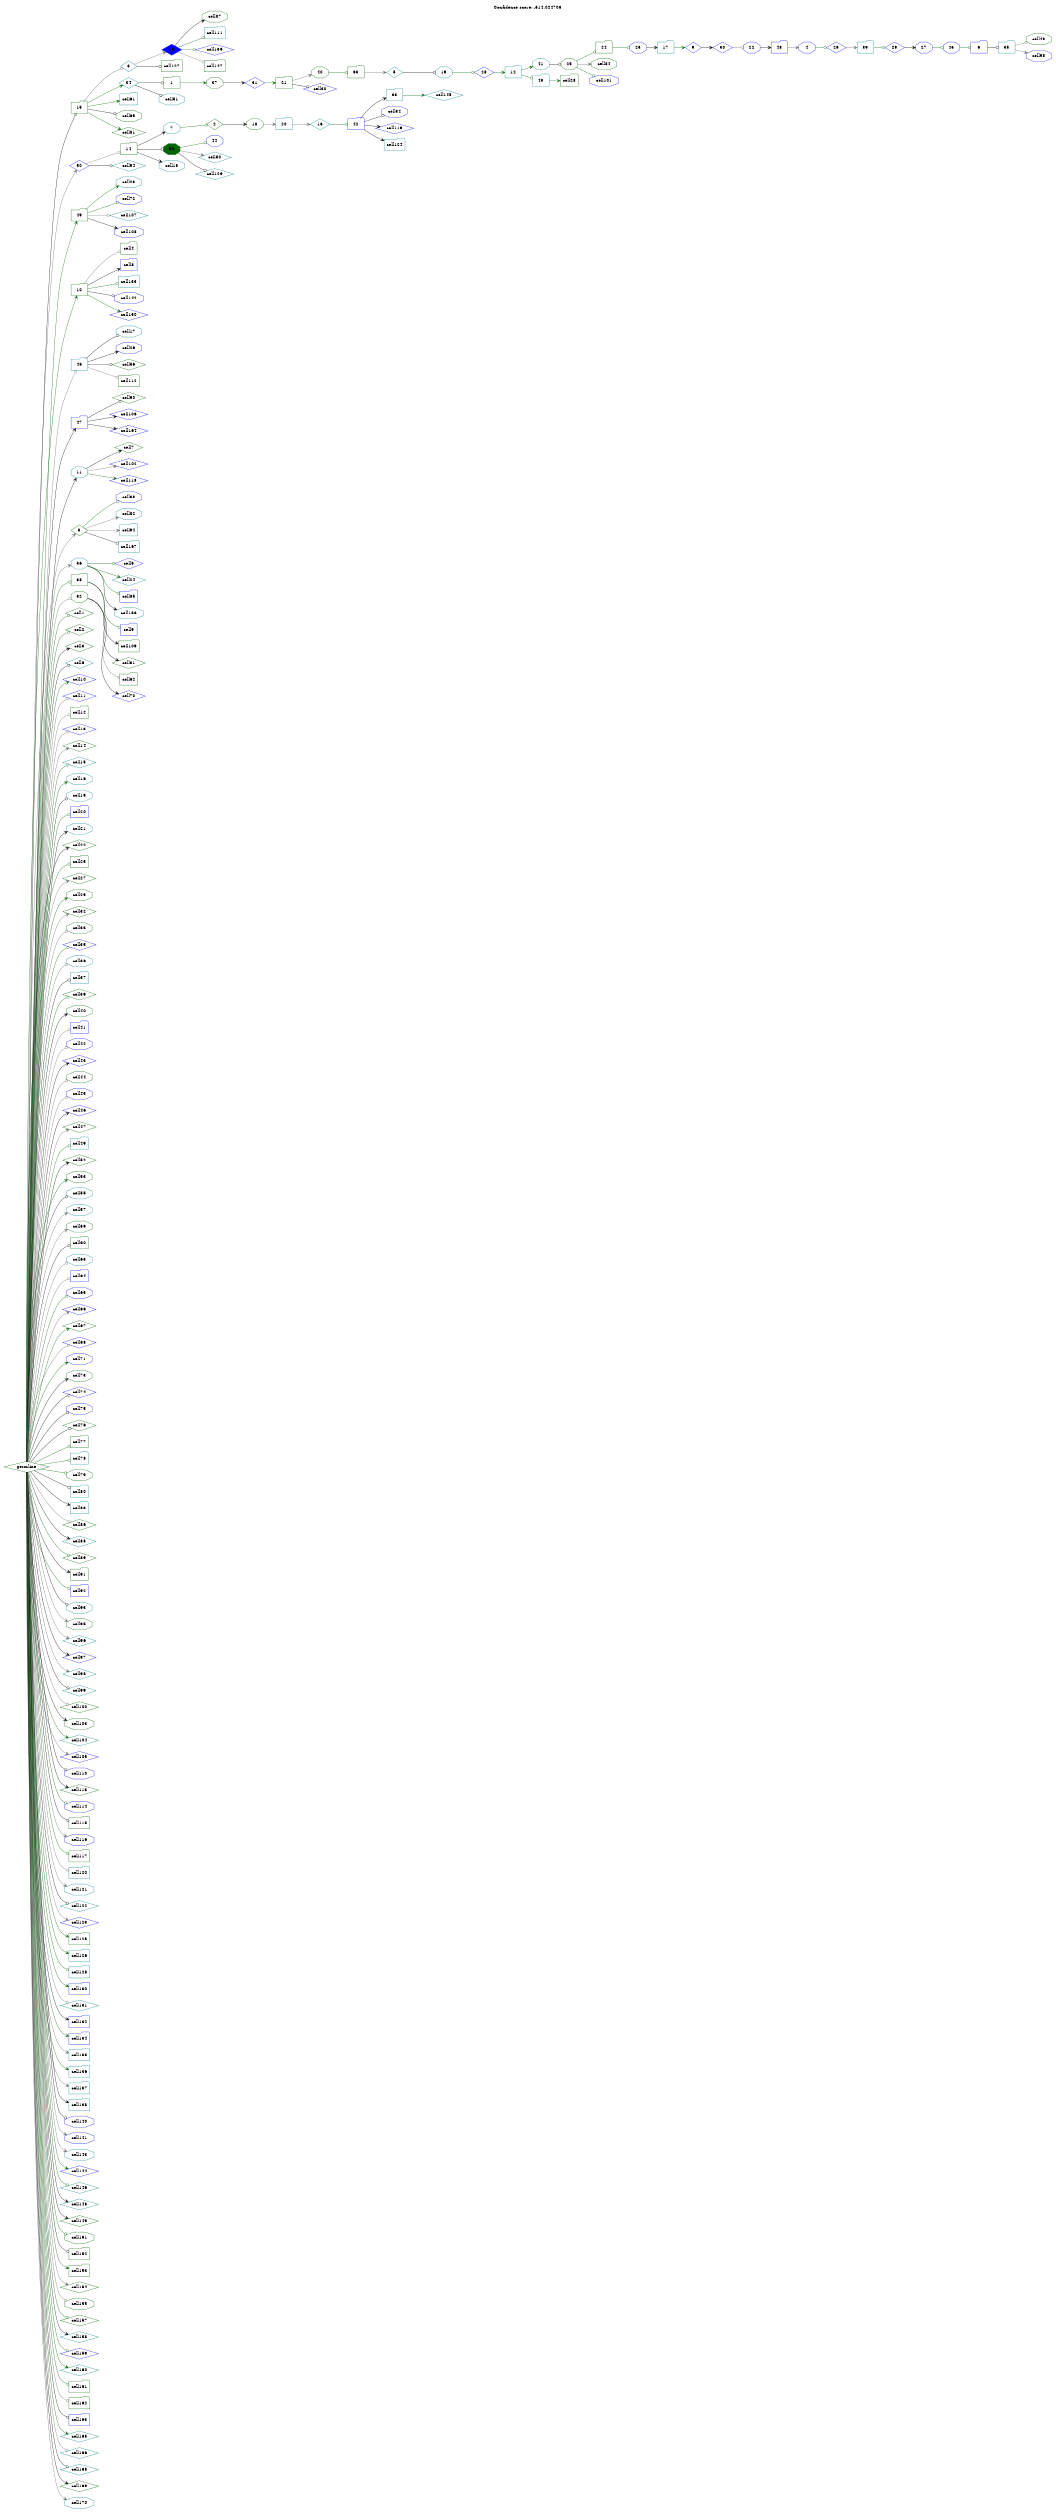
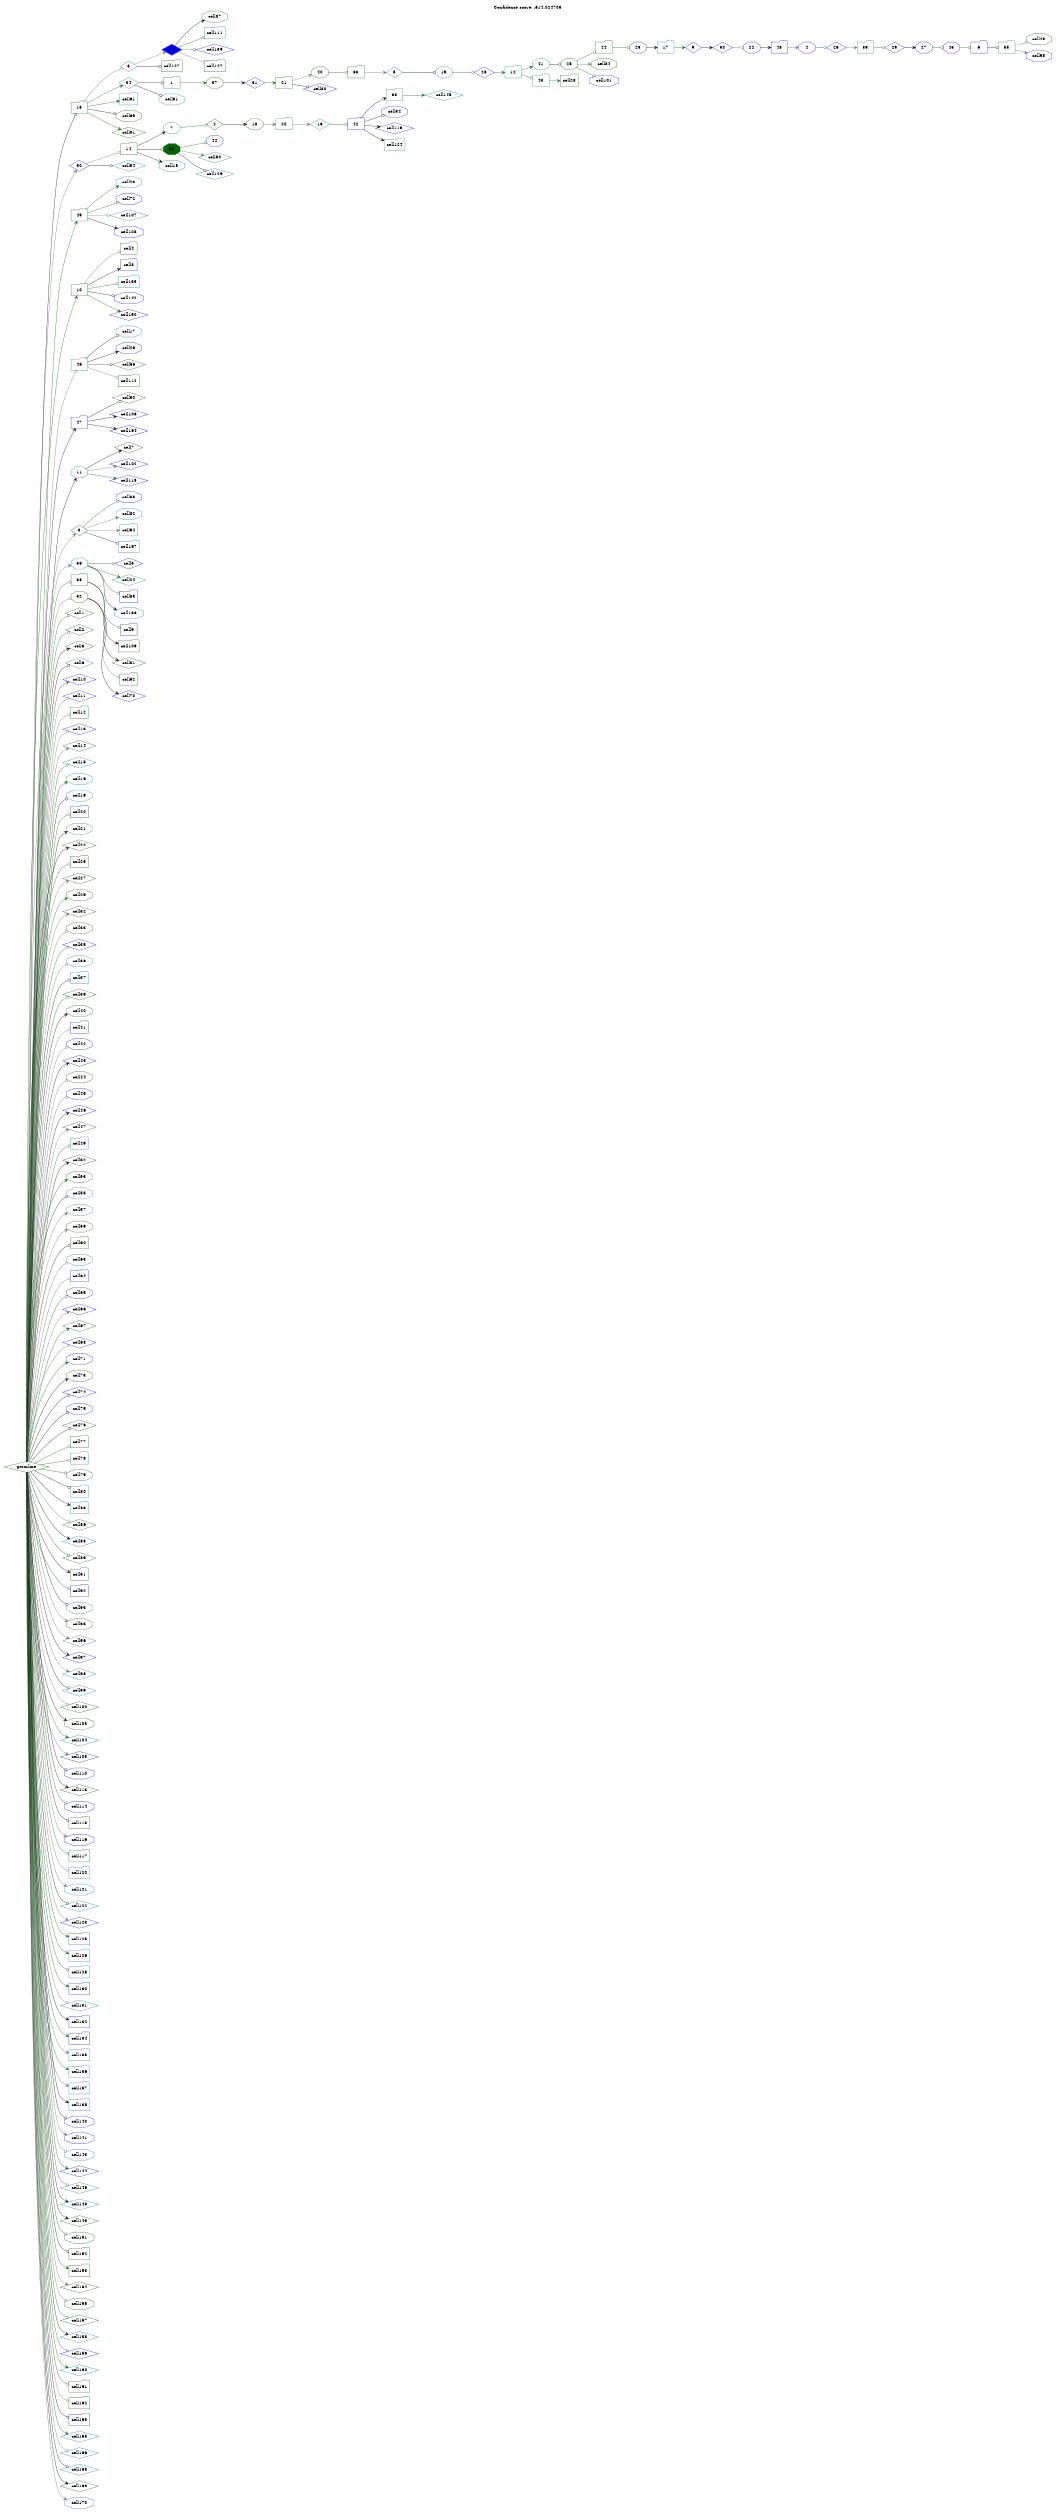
(36, 1813) -> (36, 1813)
